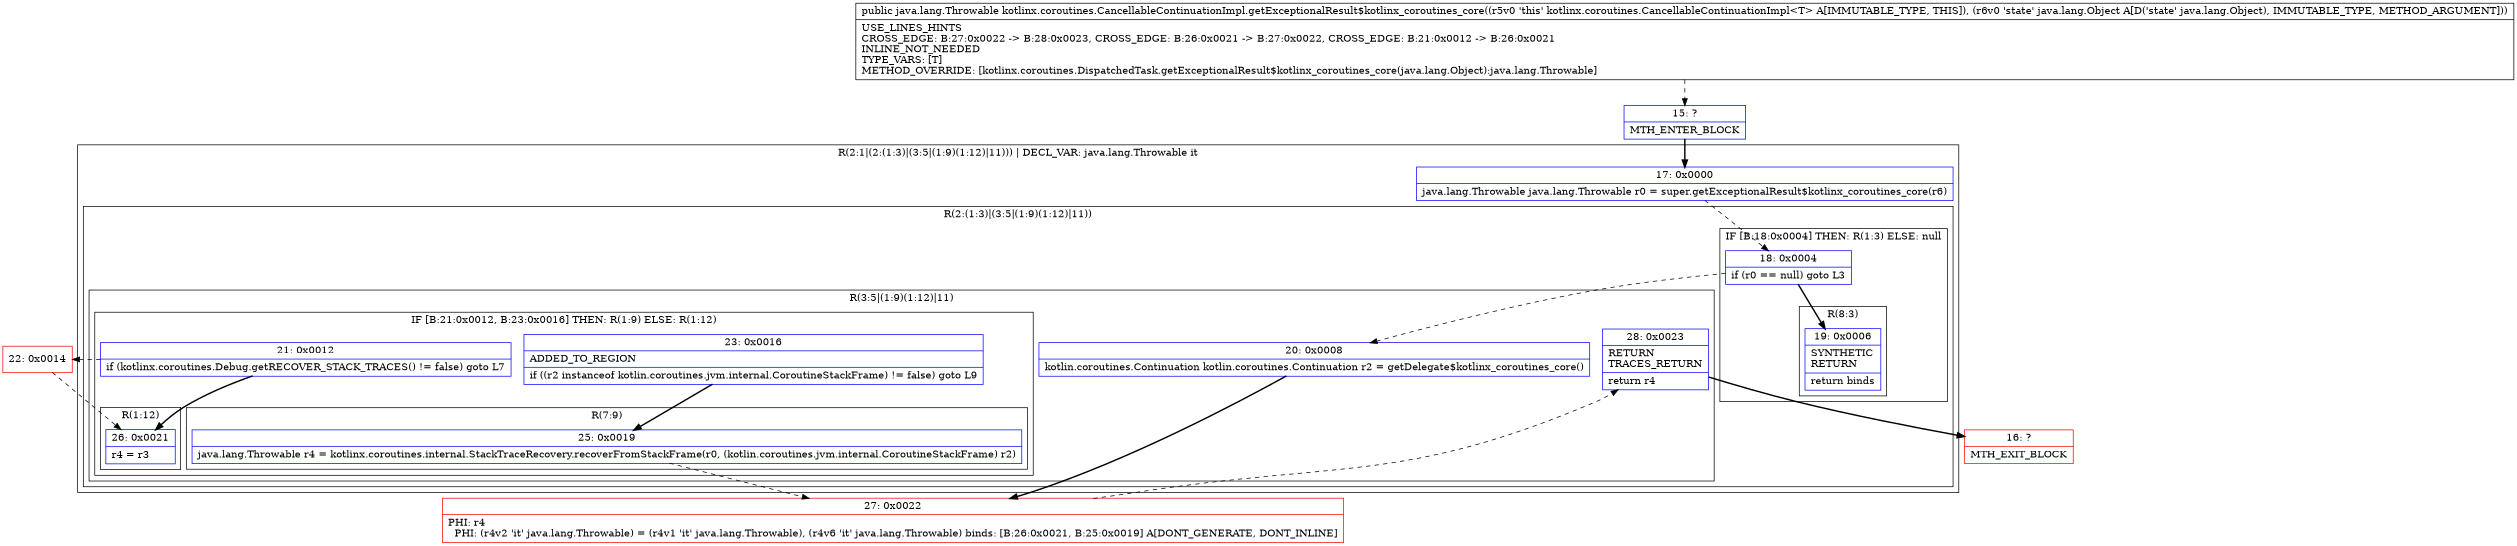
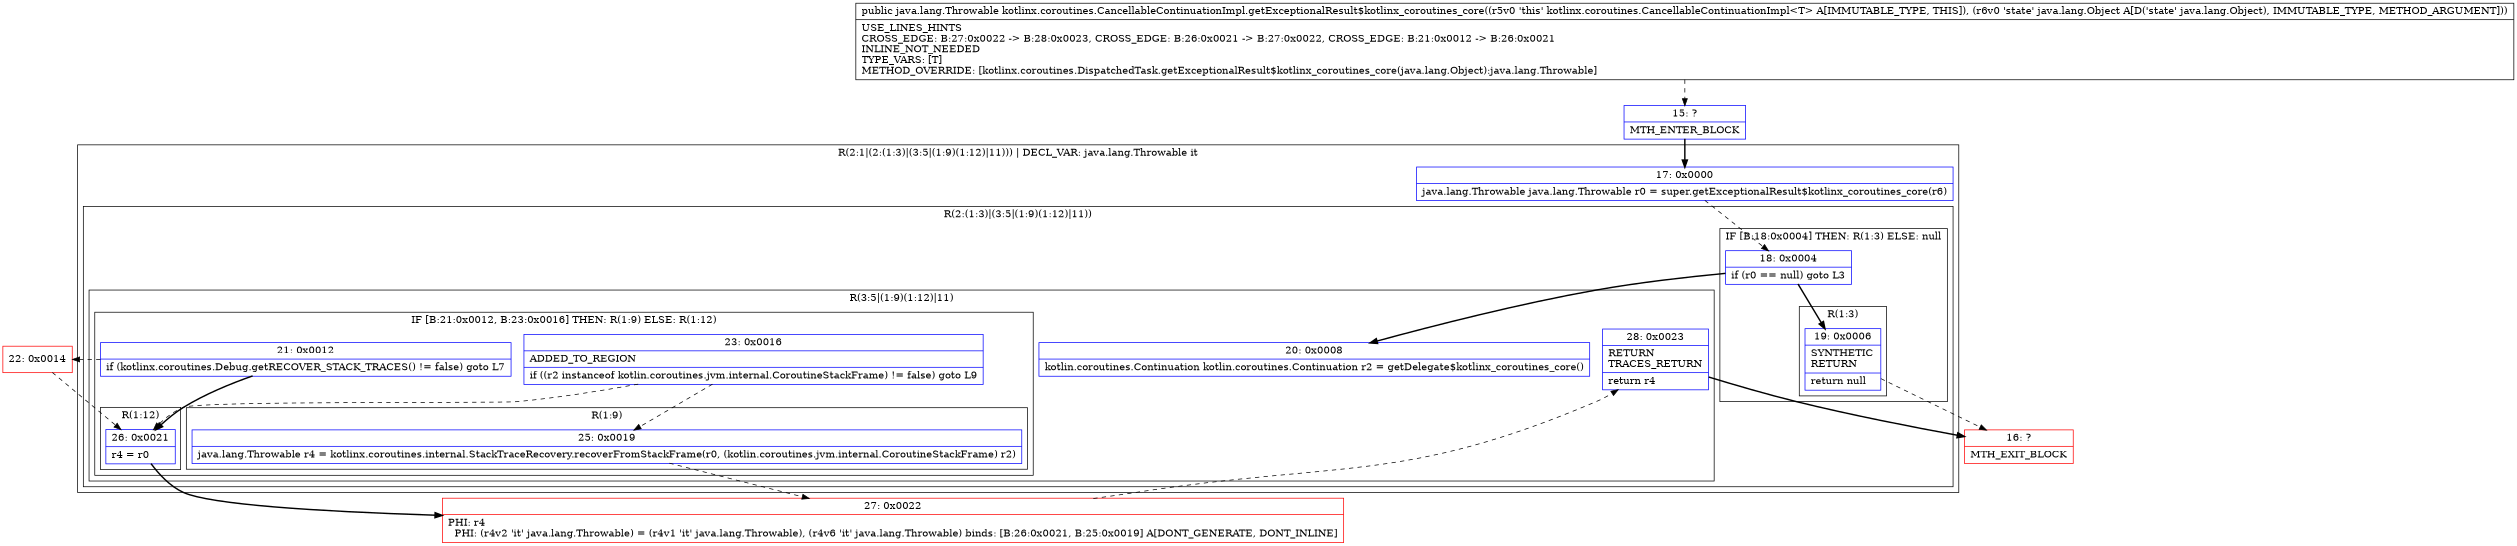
(1550, 299) -> (1550, 299)
(1843, 315) -> (1843, 315)
(1843, 381) -> (1839, 381)
none -> (396, 402)
(680, 403) -> (680, 403)
none -> (1938, 406)
(607, 416) -> (607, 416)
(1155, 443) -> (287, 508)
(131, 455) -> (131, 455)
